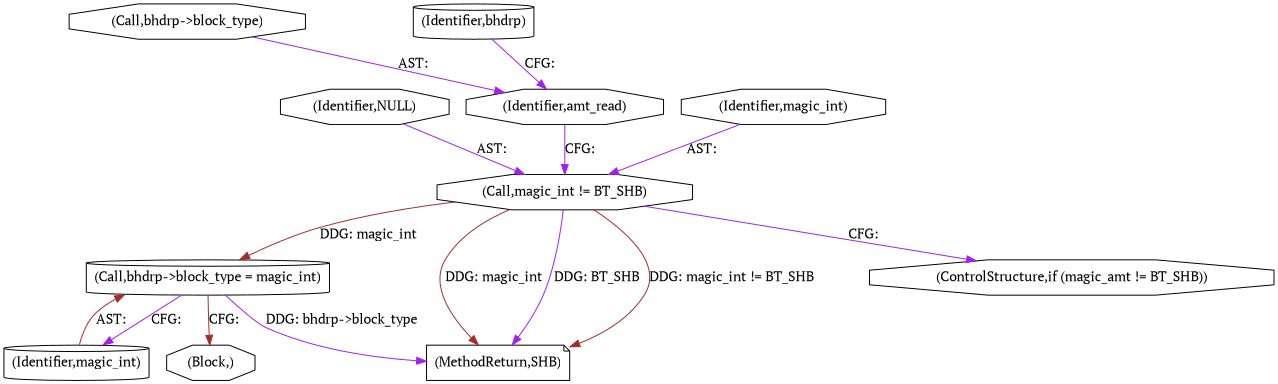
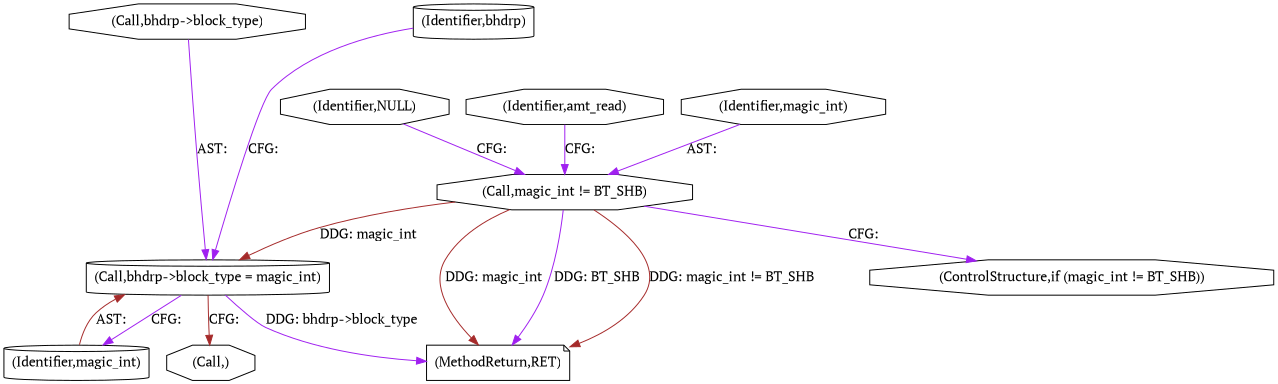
(515, 61) -> (268, 95)
(373, 64) -> (196, 145)
(494, 150) -> (494, 150)
(1072, 277) -> (1072, 277)
(211, 363) -> (211, 363)
(498, 363) -> (498, 363)
